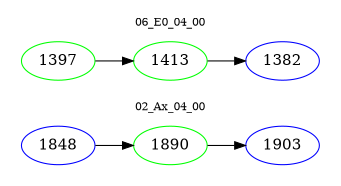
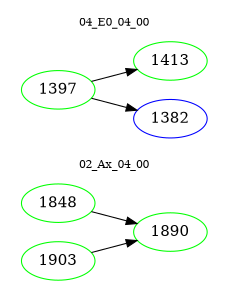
(170, 23) -> (114, 23)
(221, 61) -> (109, 103)
(58, 145) -> (58, 203)
(221, 145) -> (109, 248)
(283, 145) -> (58, 261)
